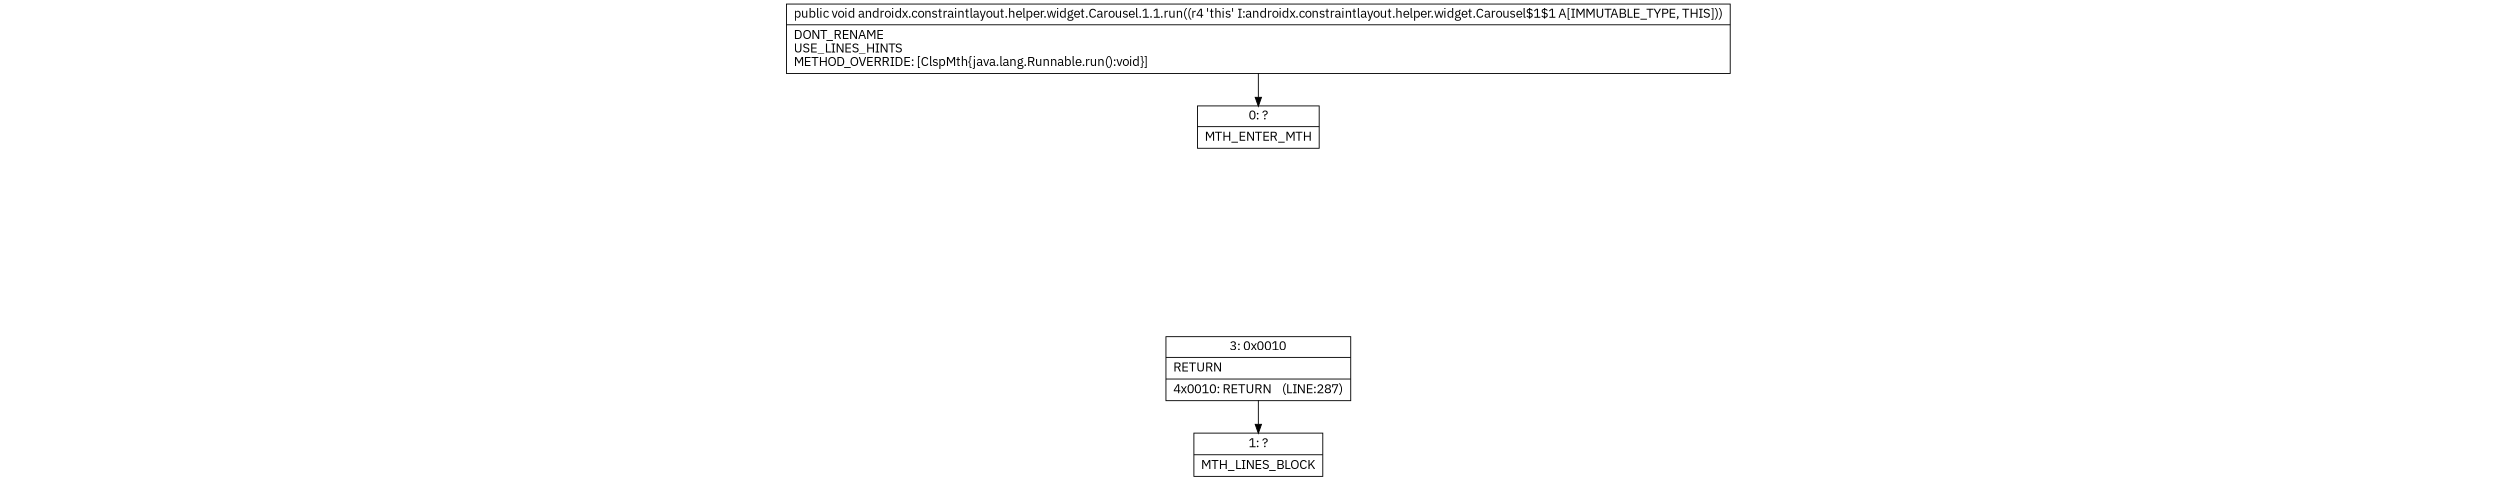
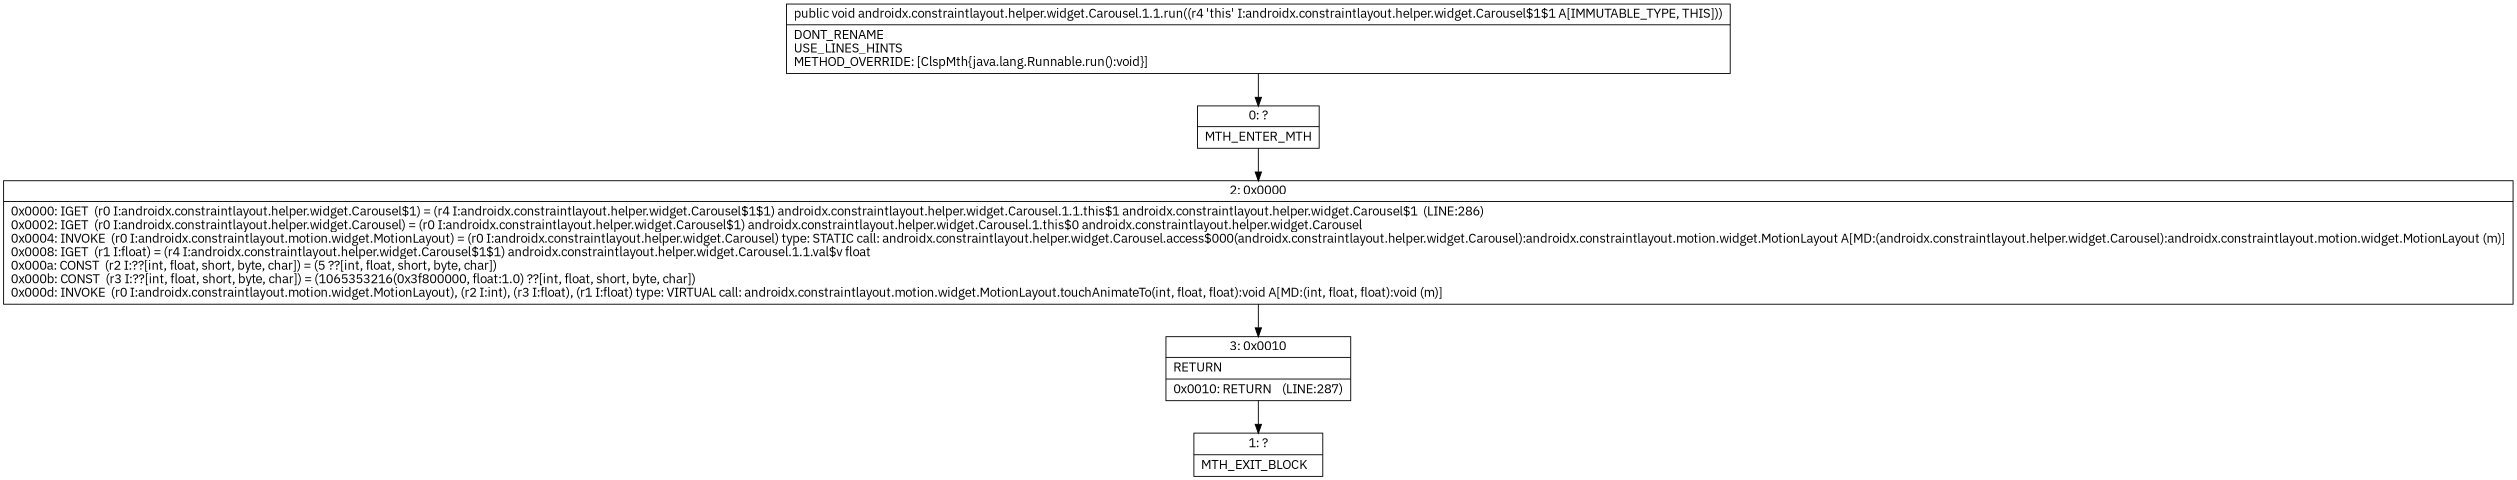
none -> (1258, 242)
(1258, 389) -> (1258, 389)
(1258, 465) -> (1254, 465)
